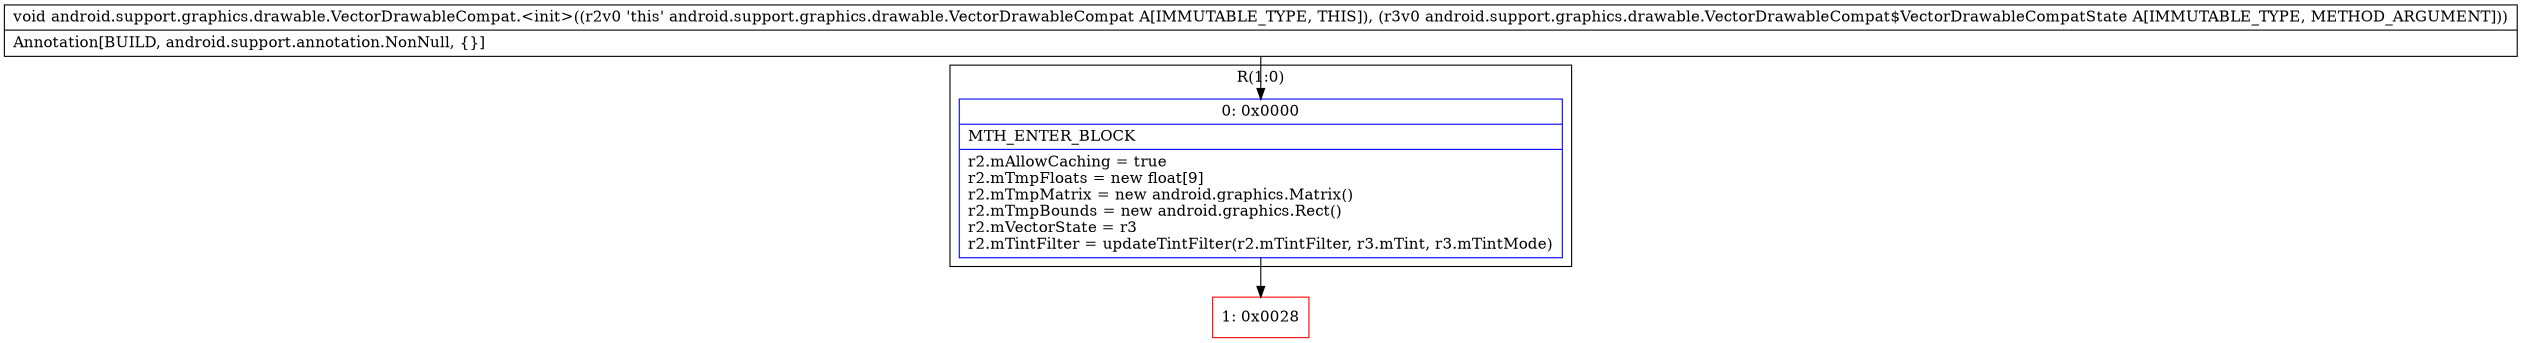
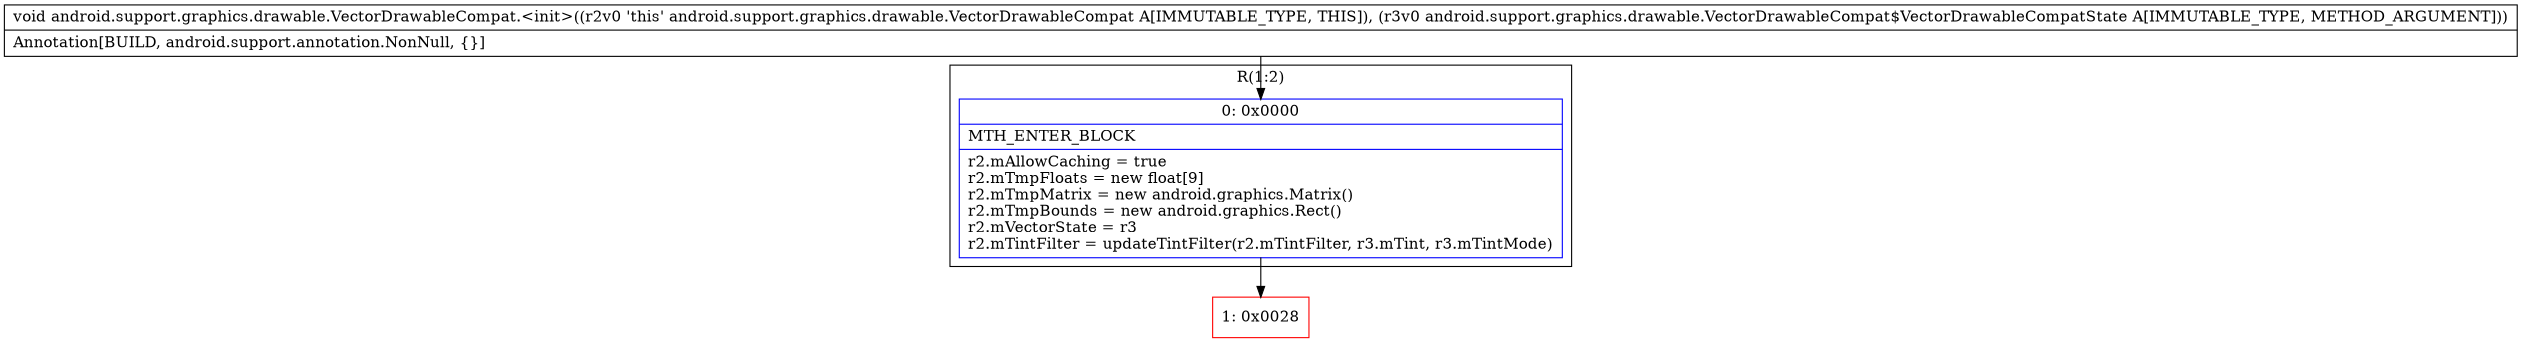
(1261, 78) -> (1261, 78)
